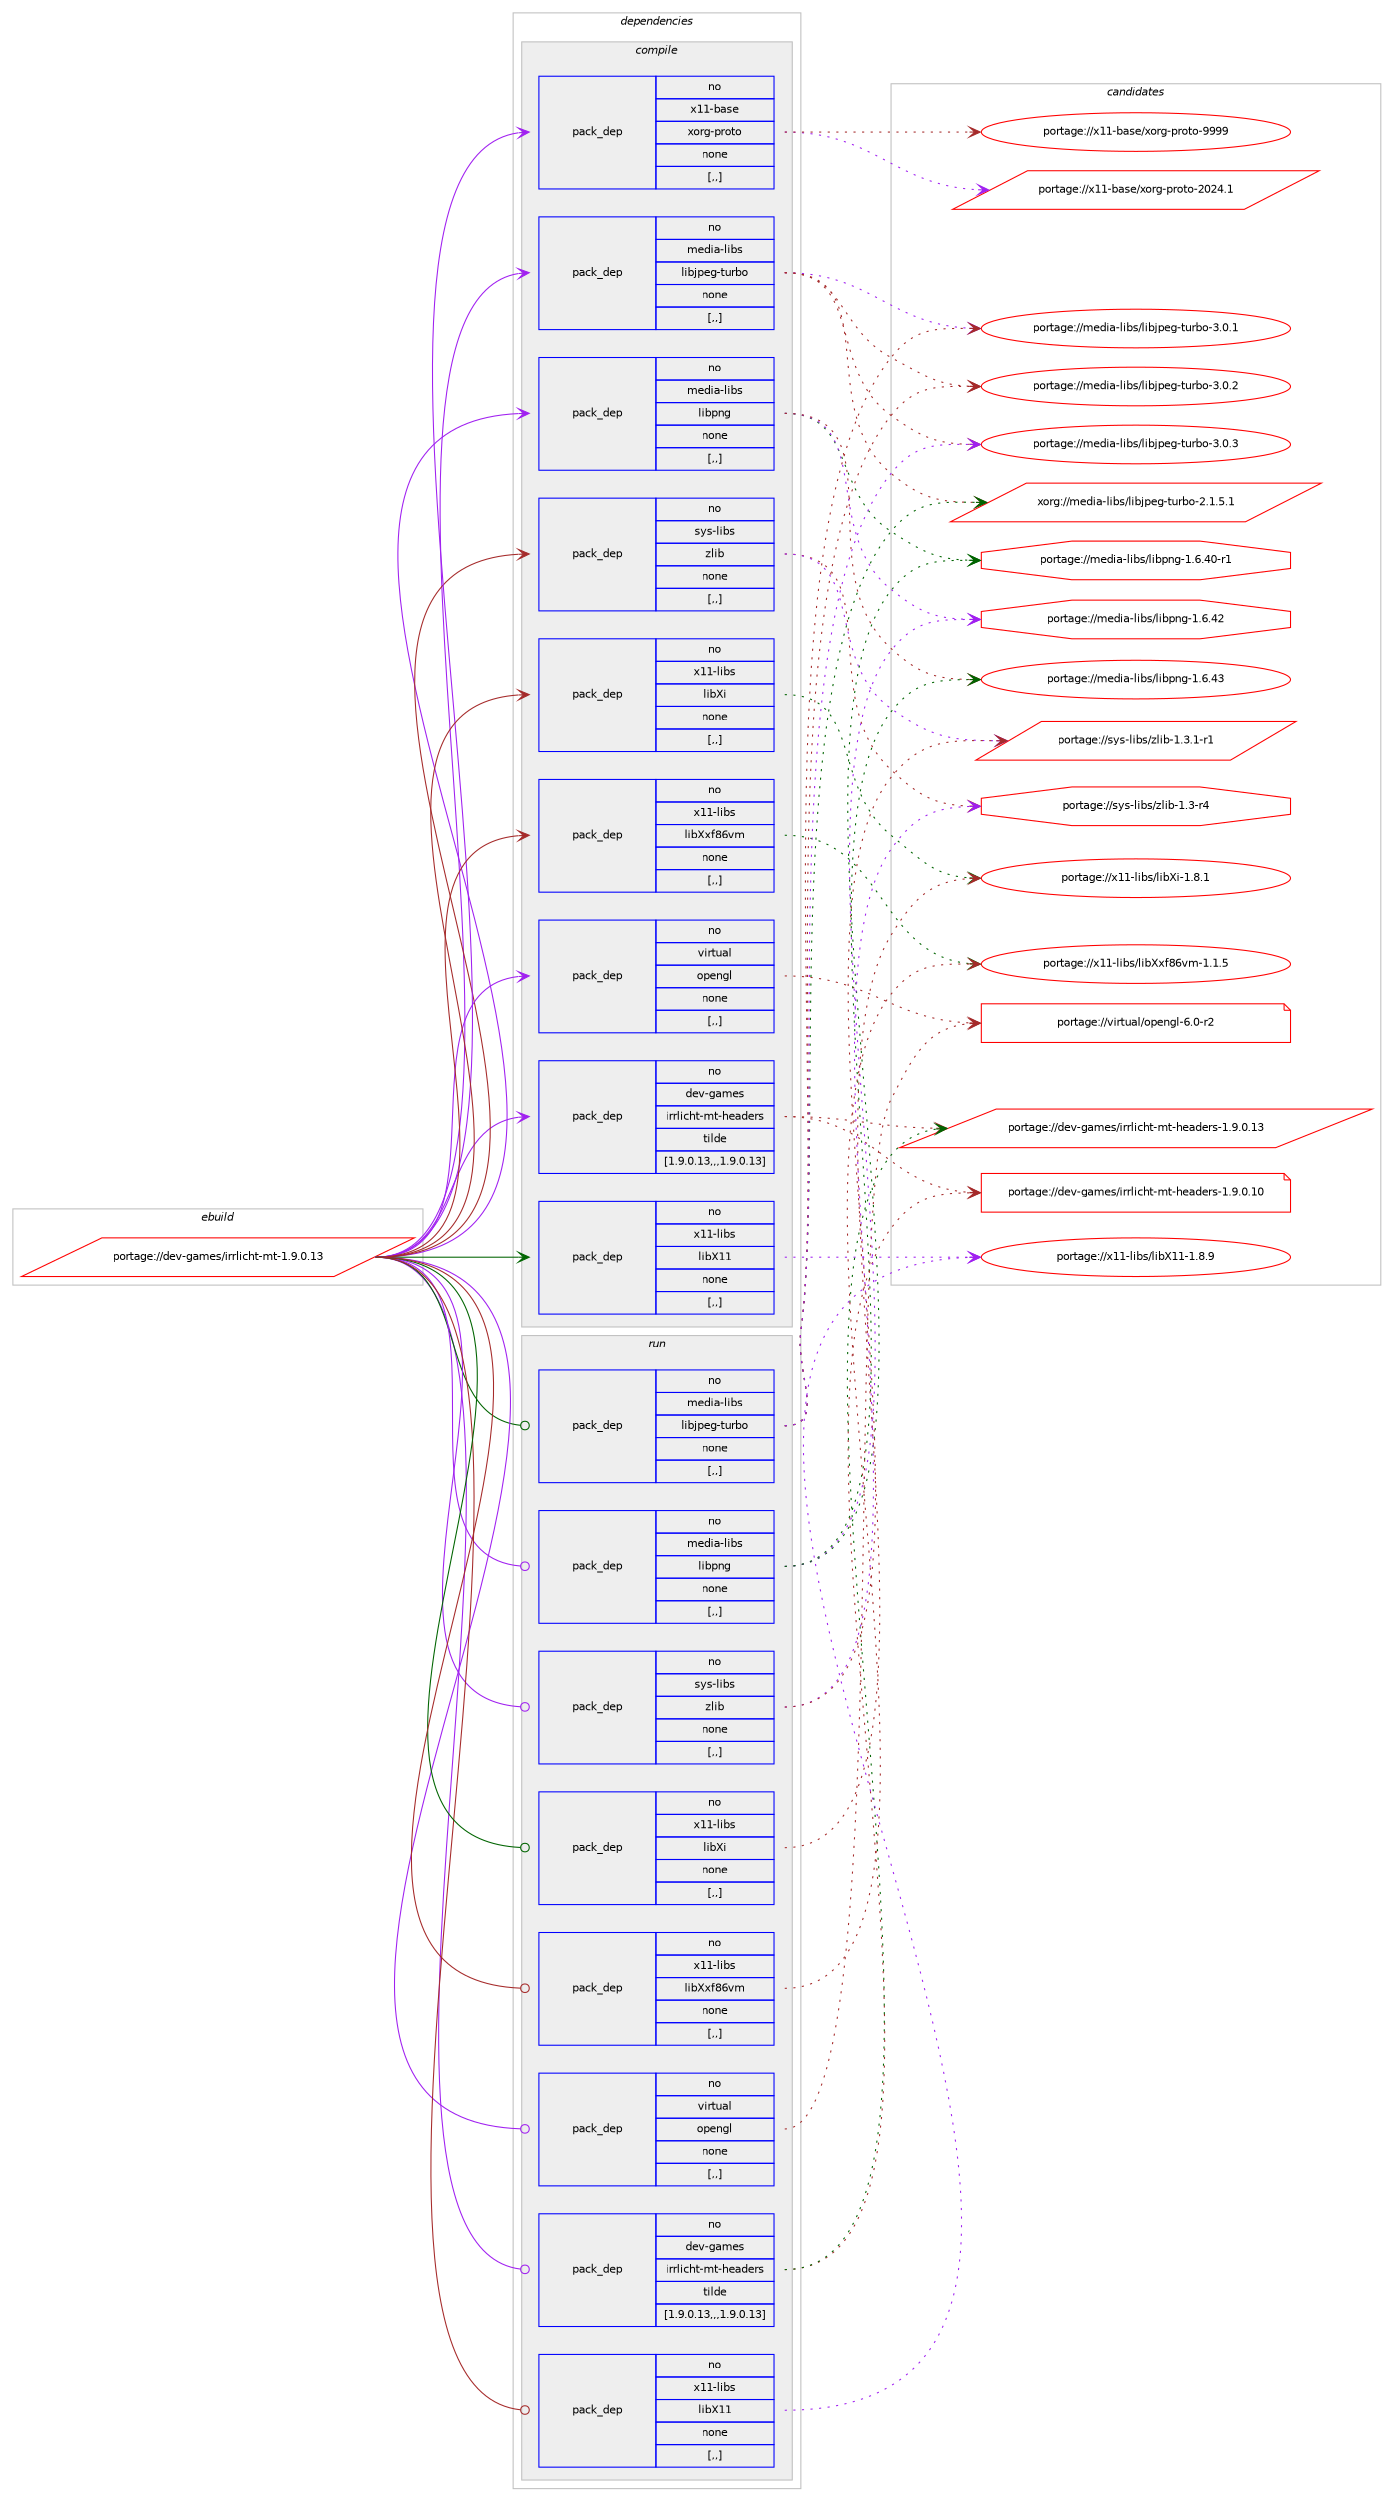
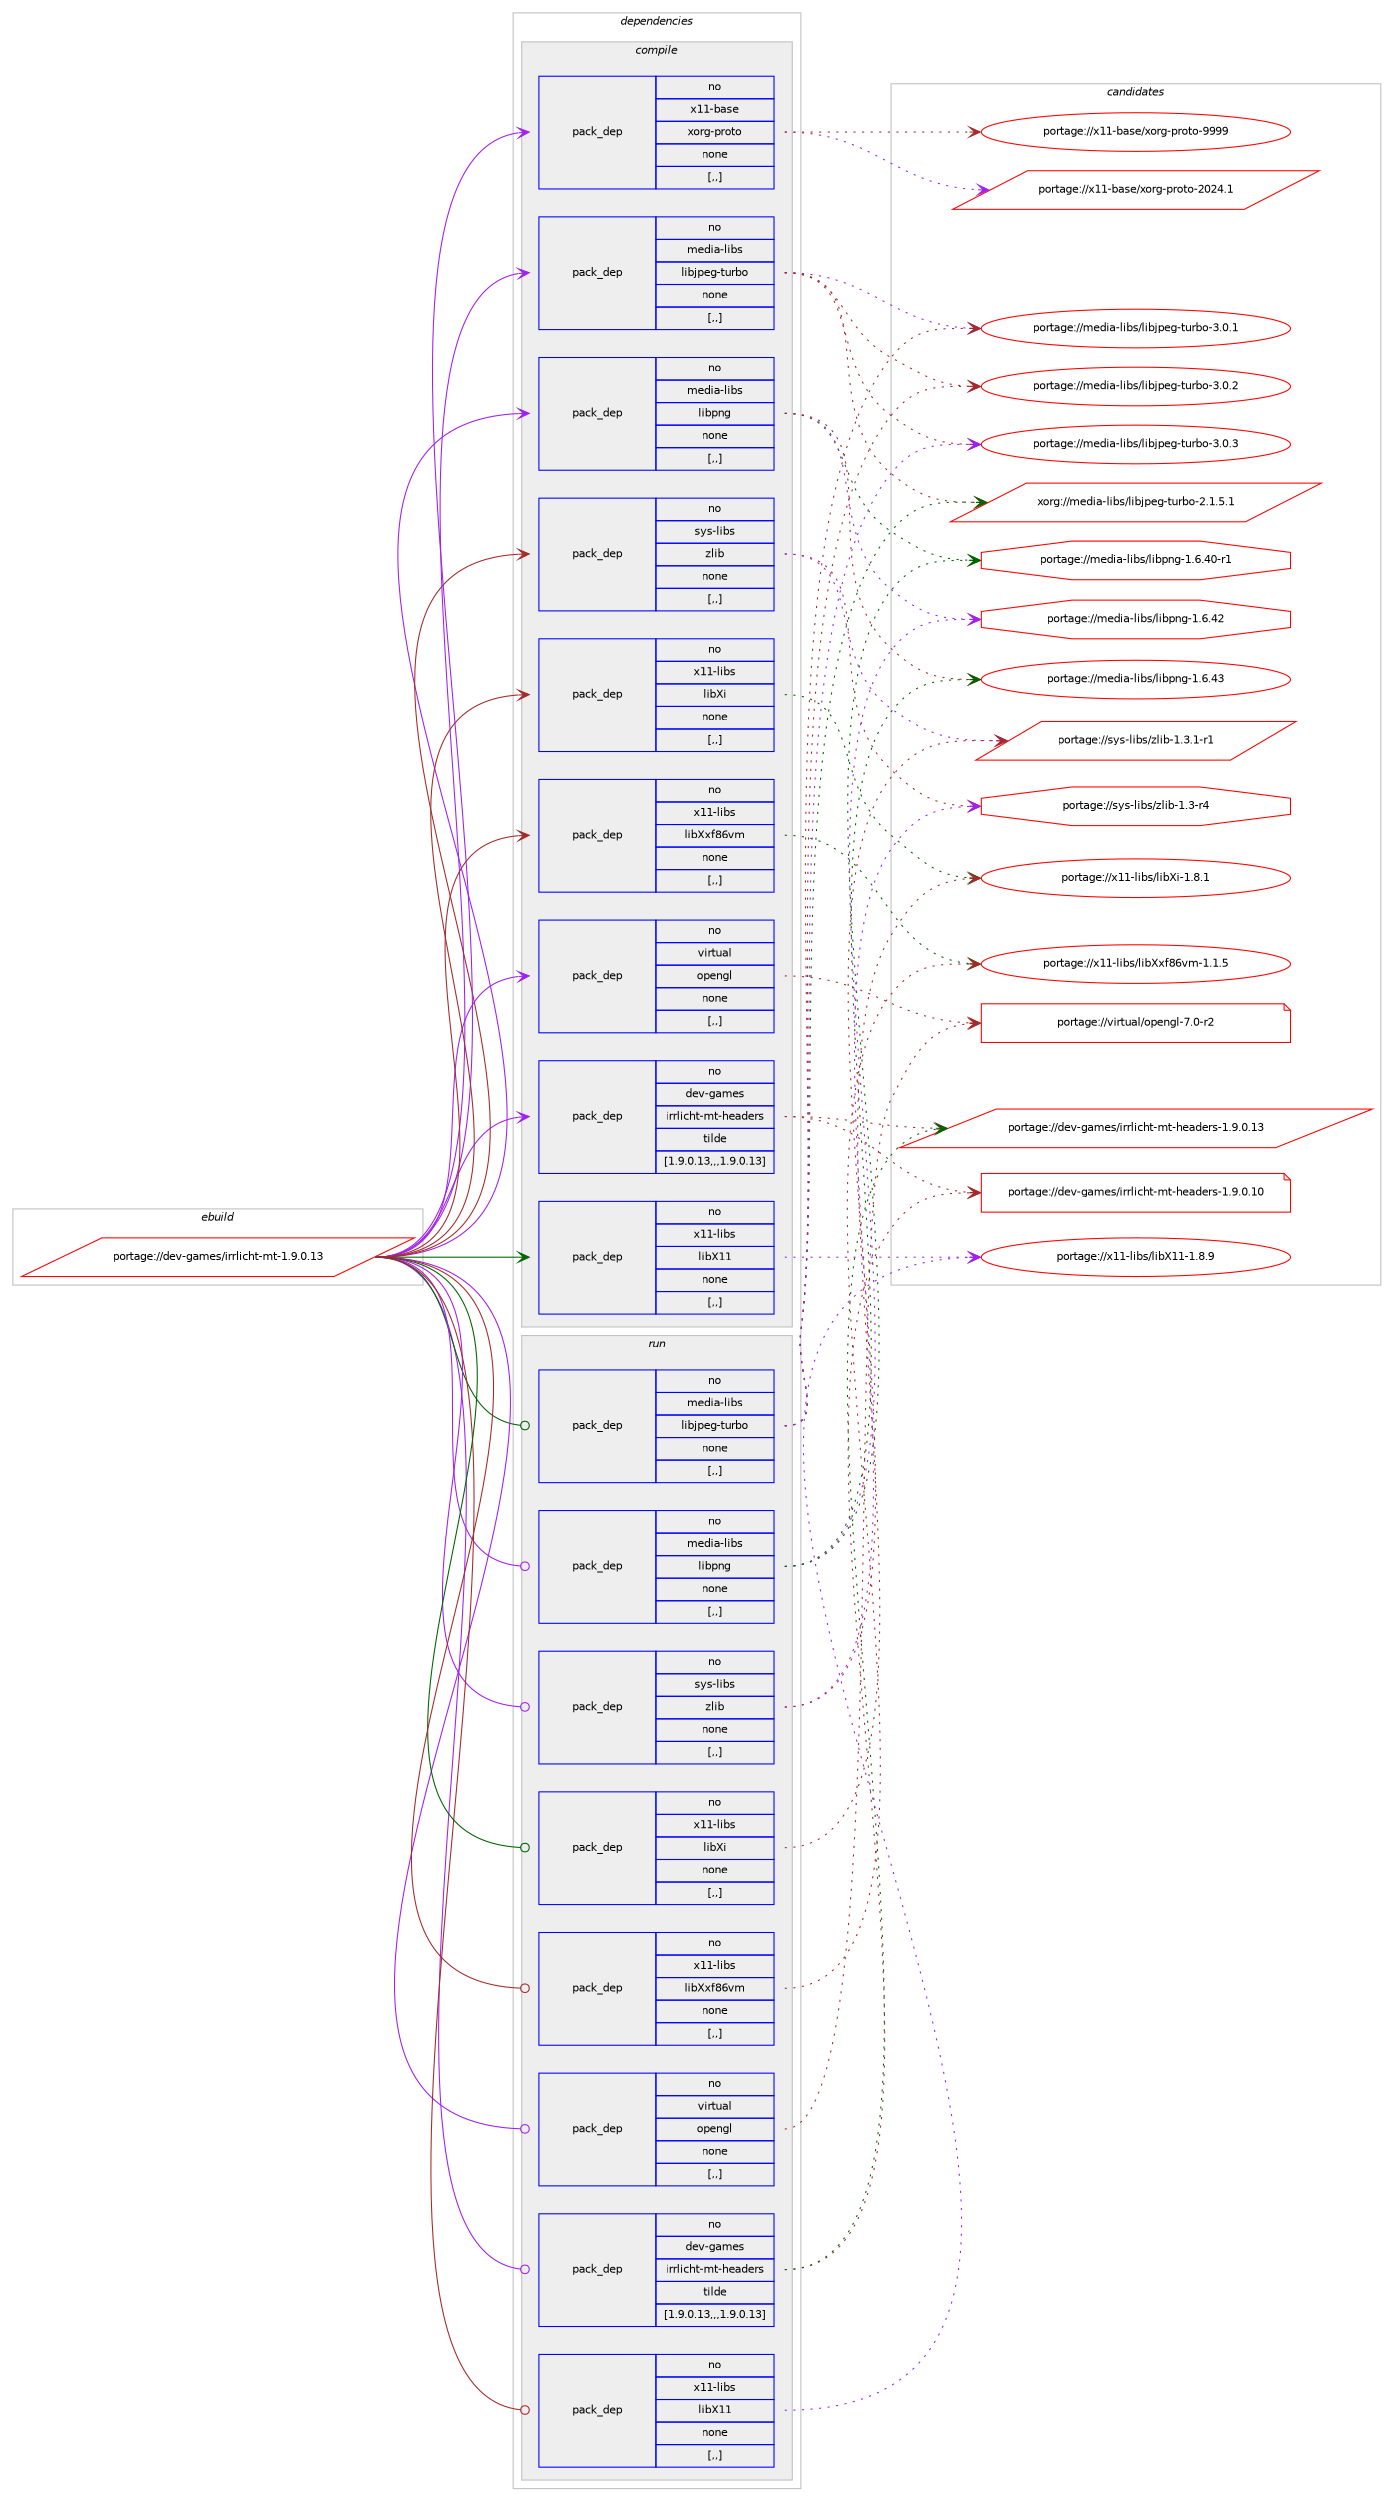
(1136, 1023) -> (1136, 1023)
